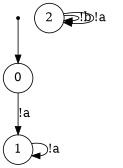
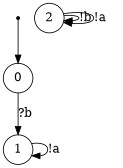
(24, 114) -> (25, 114)
